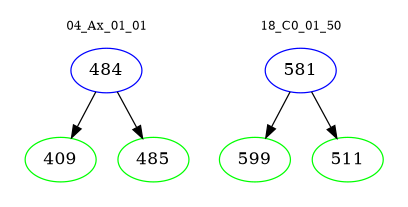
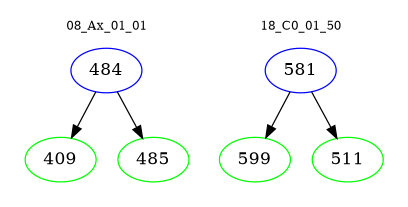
(107, 27) -> (107, 27)
